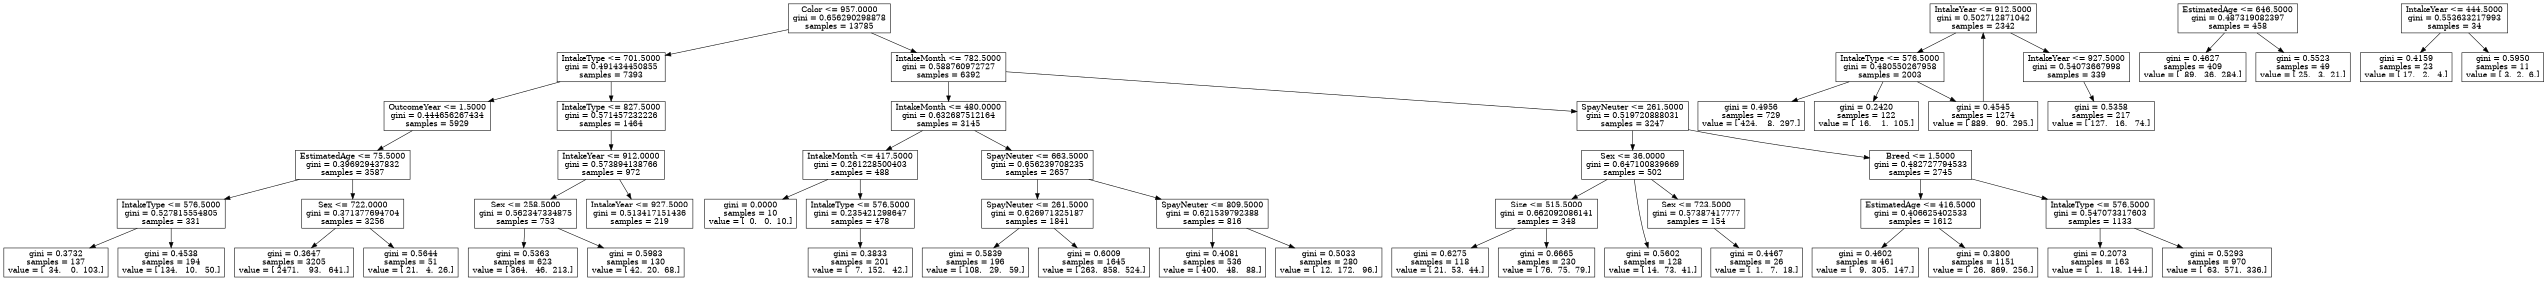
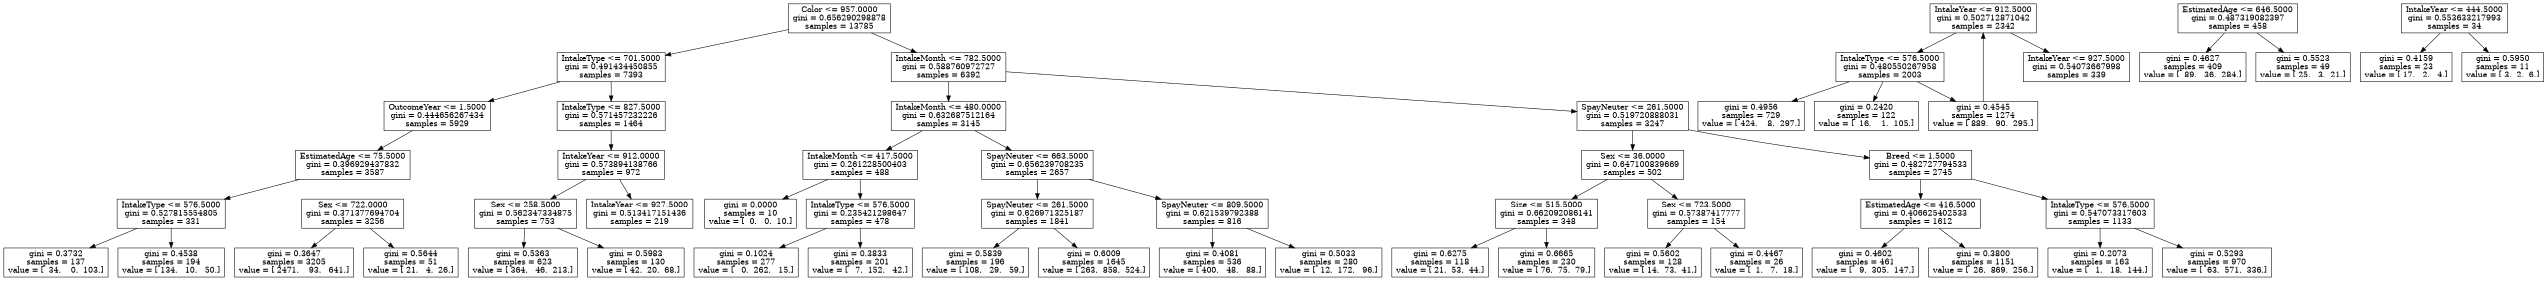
(2101, 116) -> none
(353, 186) -> none
(1639, 211) -> (1677, 236)
none -> (746, 263)
